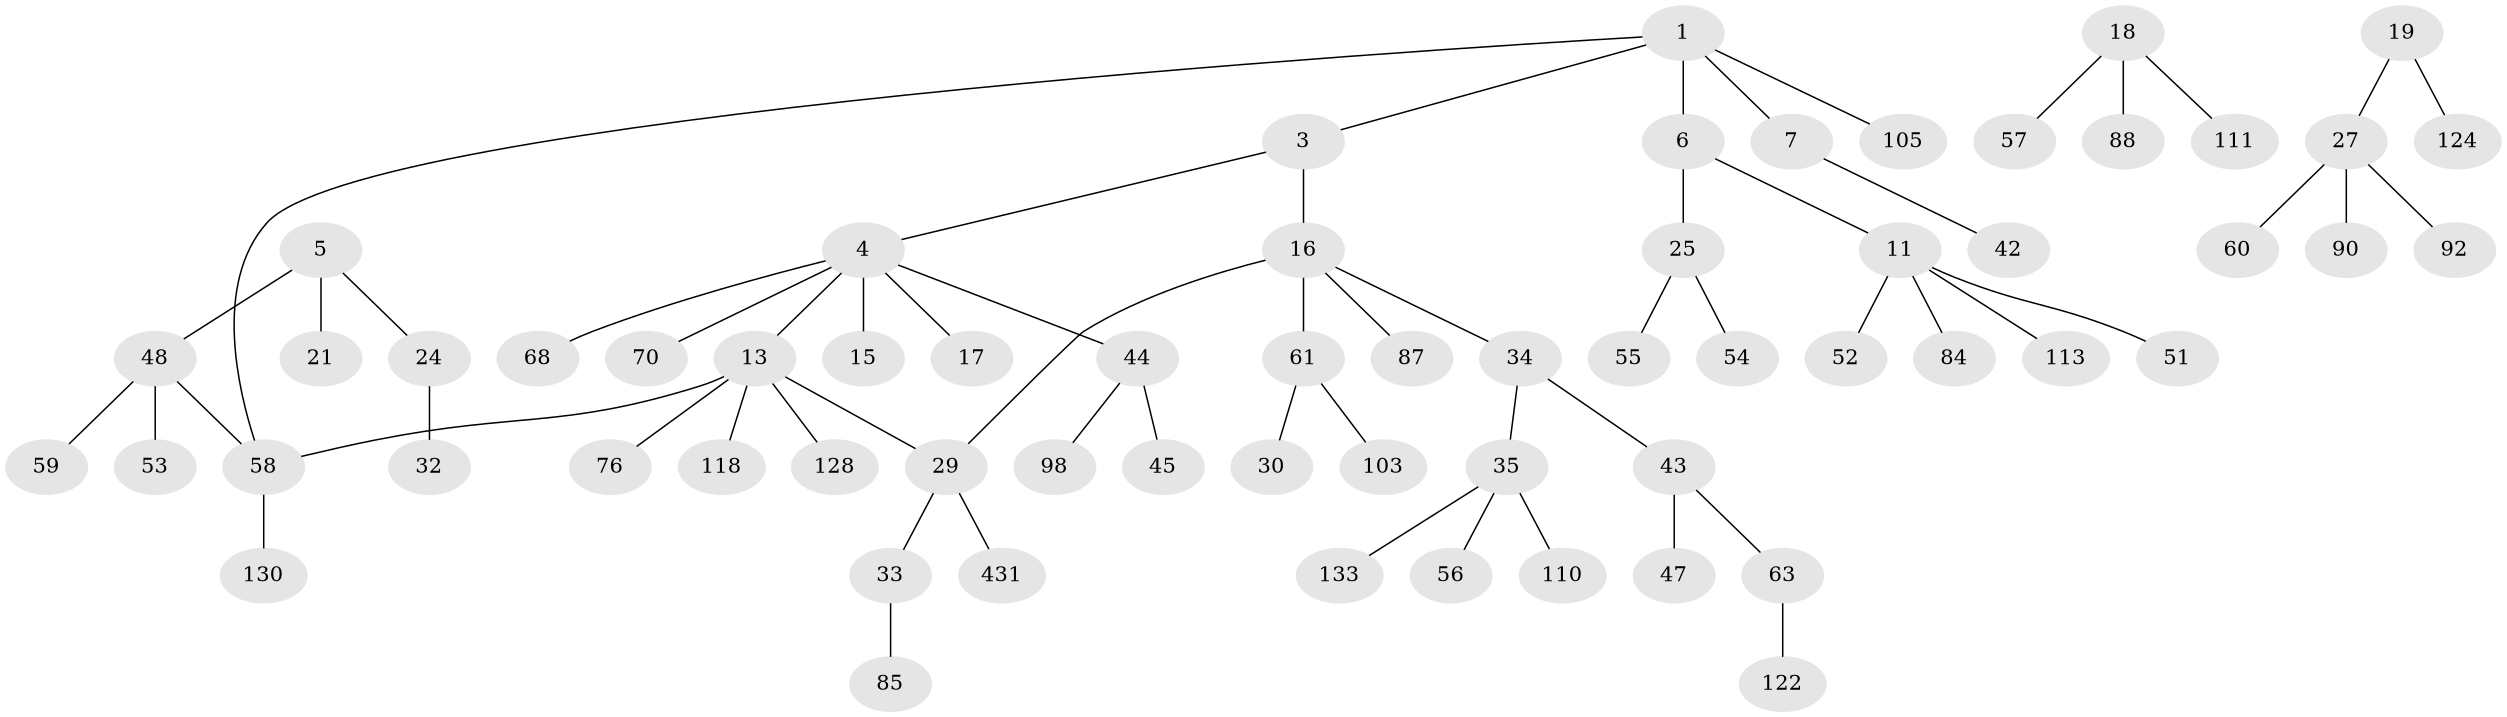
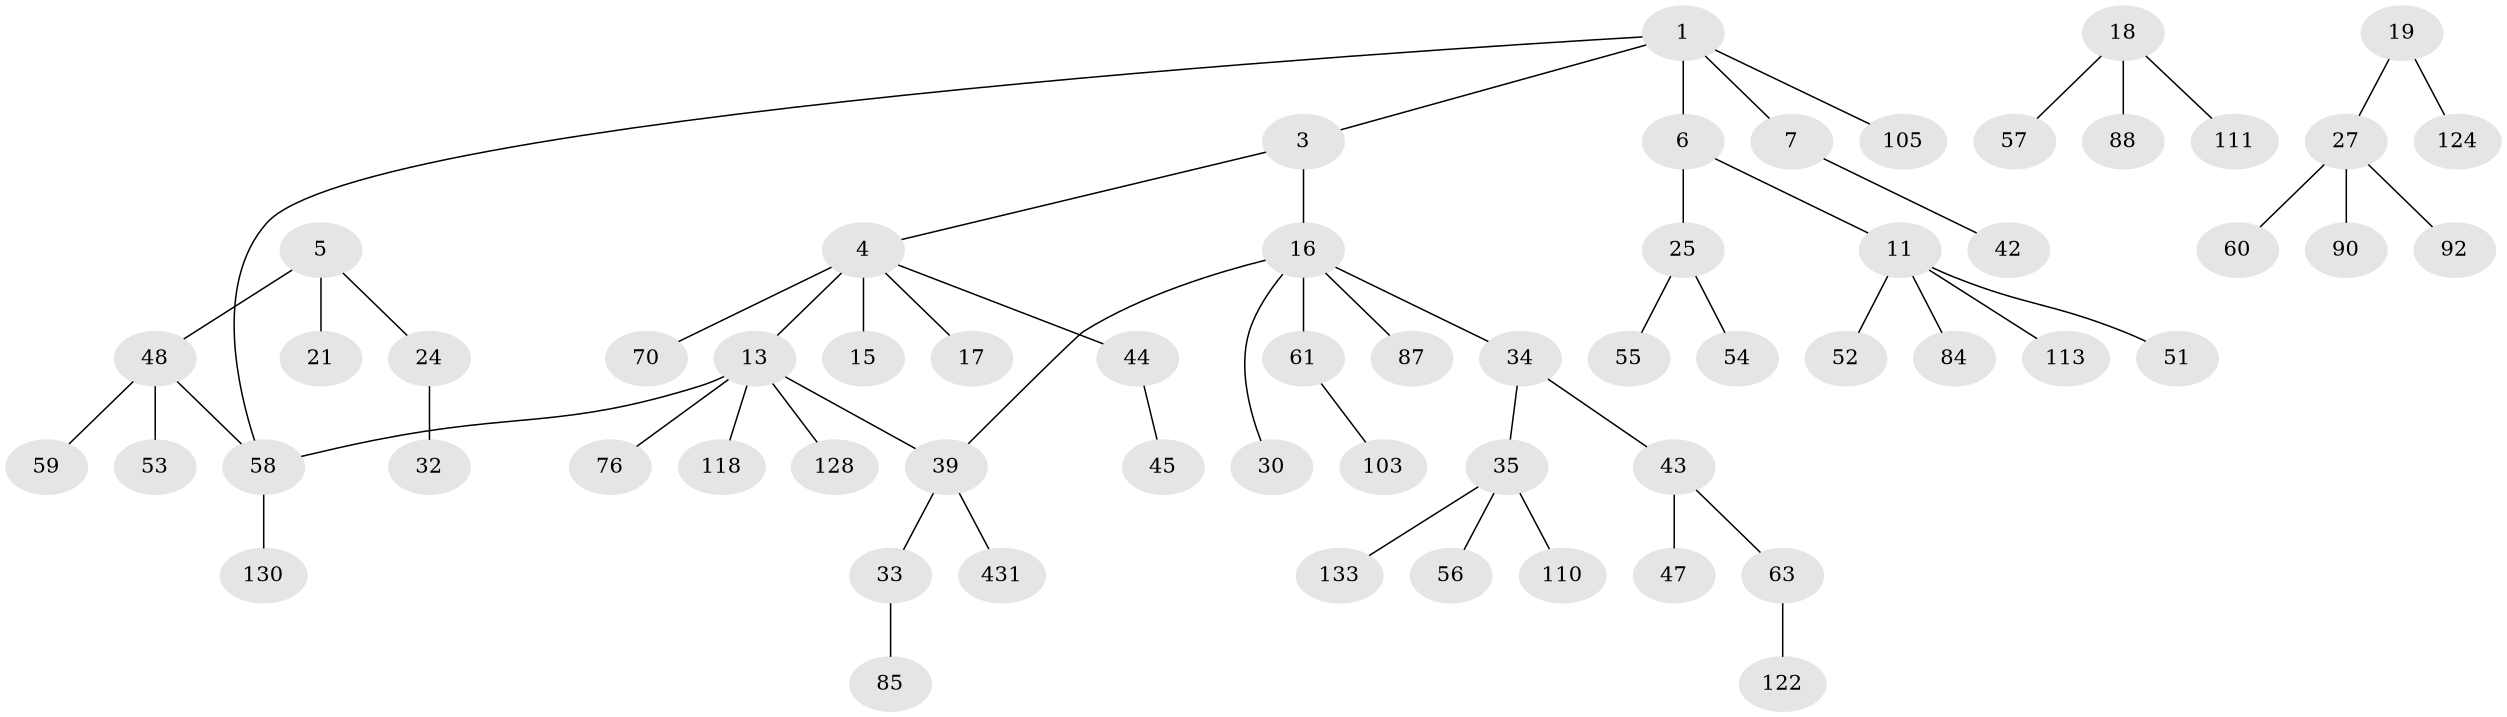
(538, 359) -> none
(1288, 413) -> (1245, 354)
(946, 467) -> (946, 467)
(1055, 467) -> none
